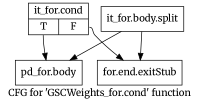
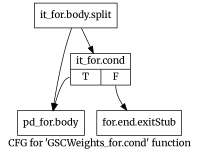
(141, 42) -> (86, 38)
